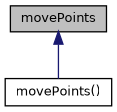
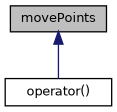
(58, 92) -> (58, 92)
